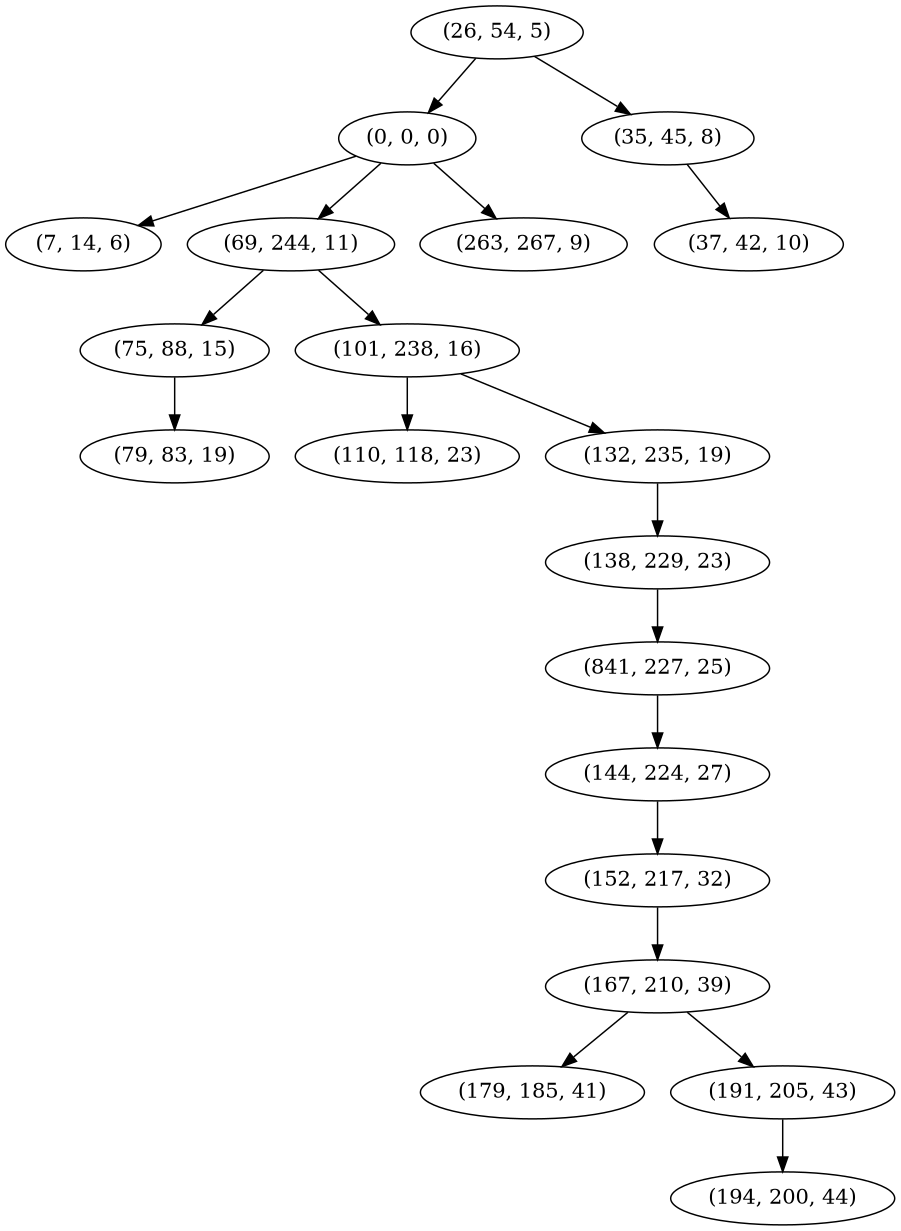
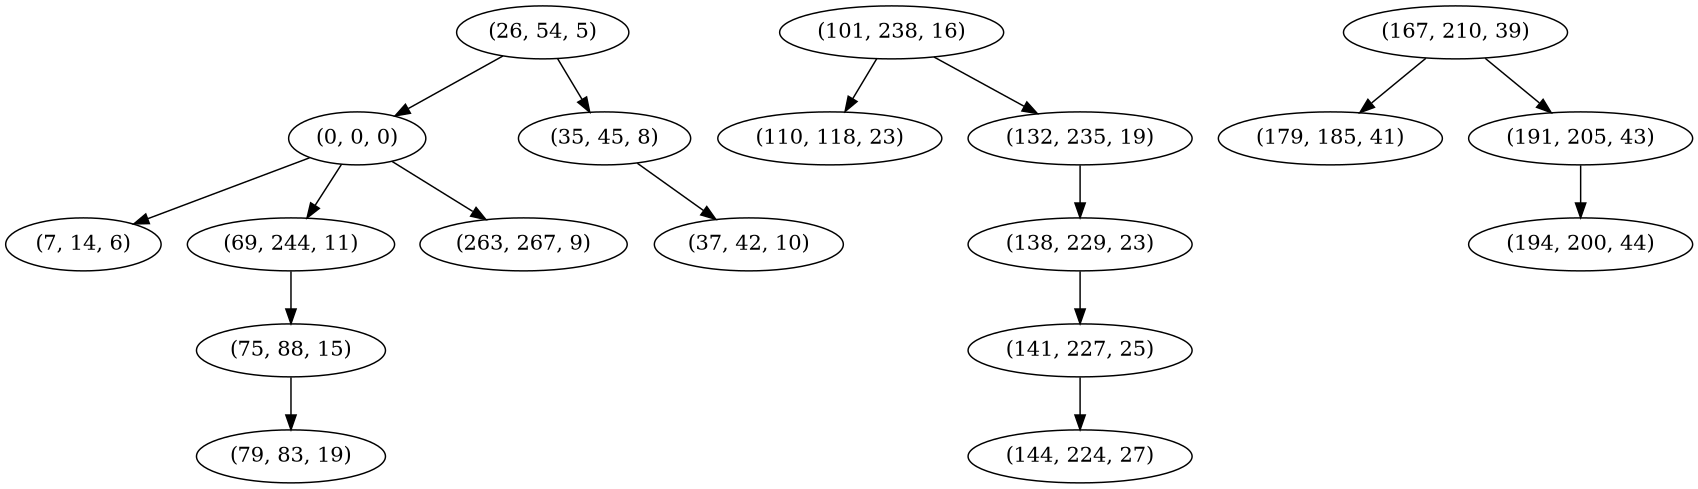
(344, 292) -> none
(658, 668) -> (1080, 350)
(658, 880) -> none
